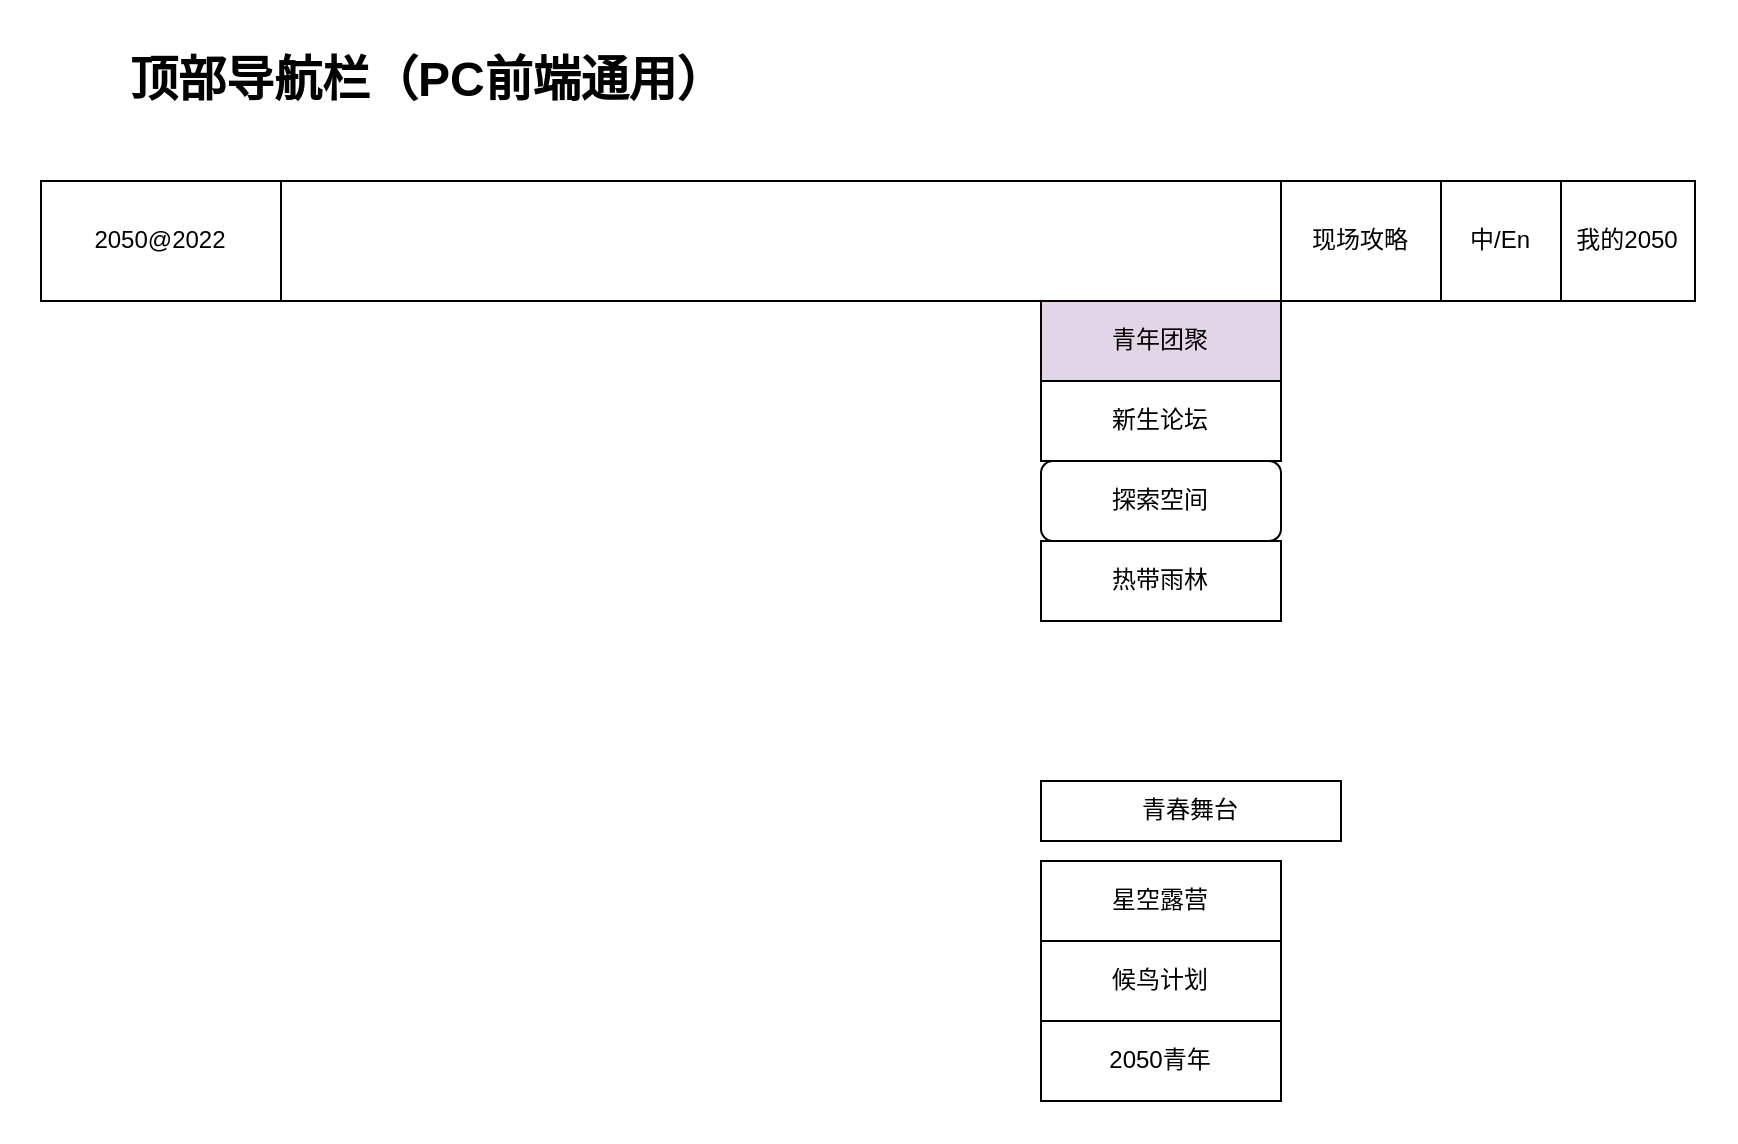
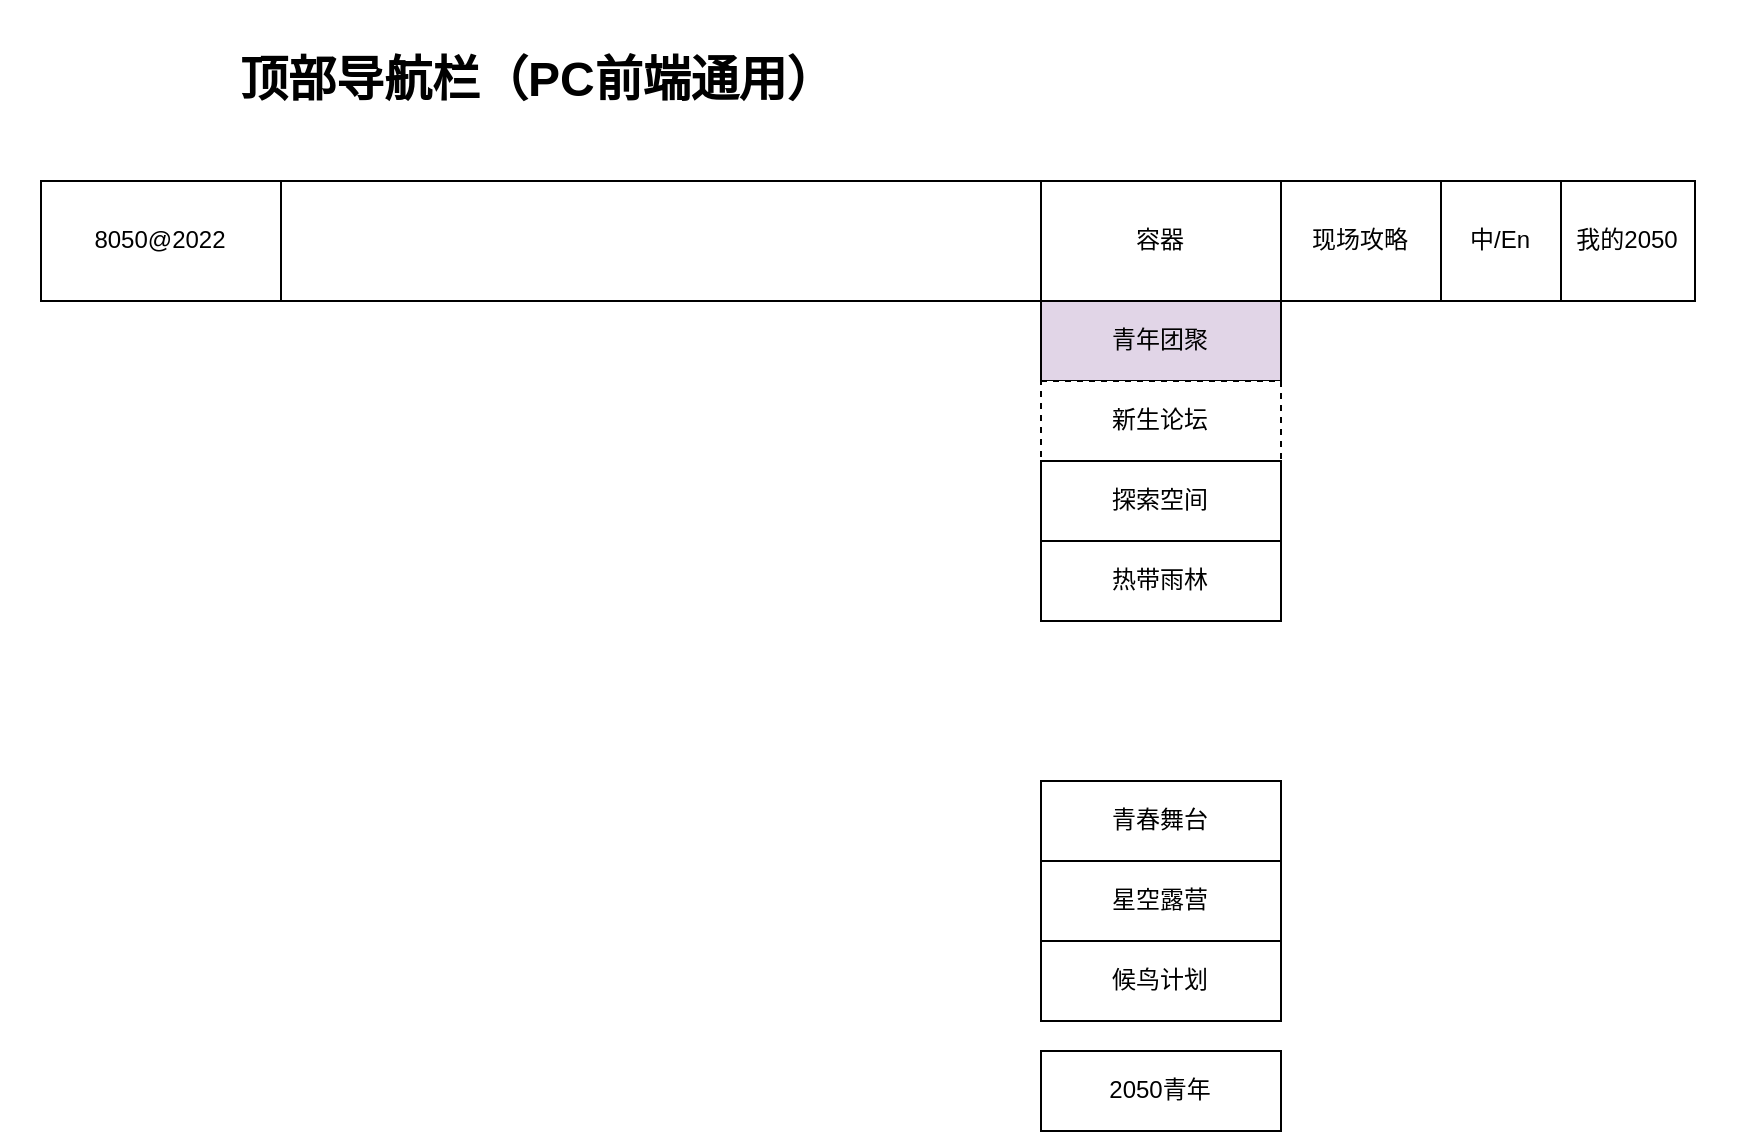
(431, 91) -> (541, 91)
(161, 241) -> (161, 241)
none -> (1161, 241)
(1161, 421) -> (1161, 421)
(1161, 501) -> (1161, 501)
(1191, 811) -> (1161, 821)
(1161, 1061) -> (1161, 1091)
